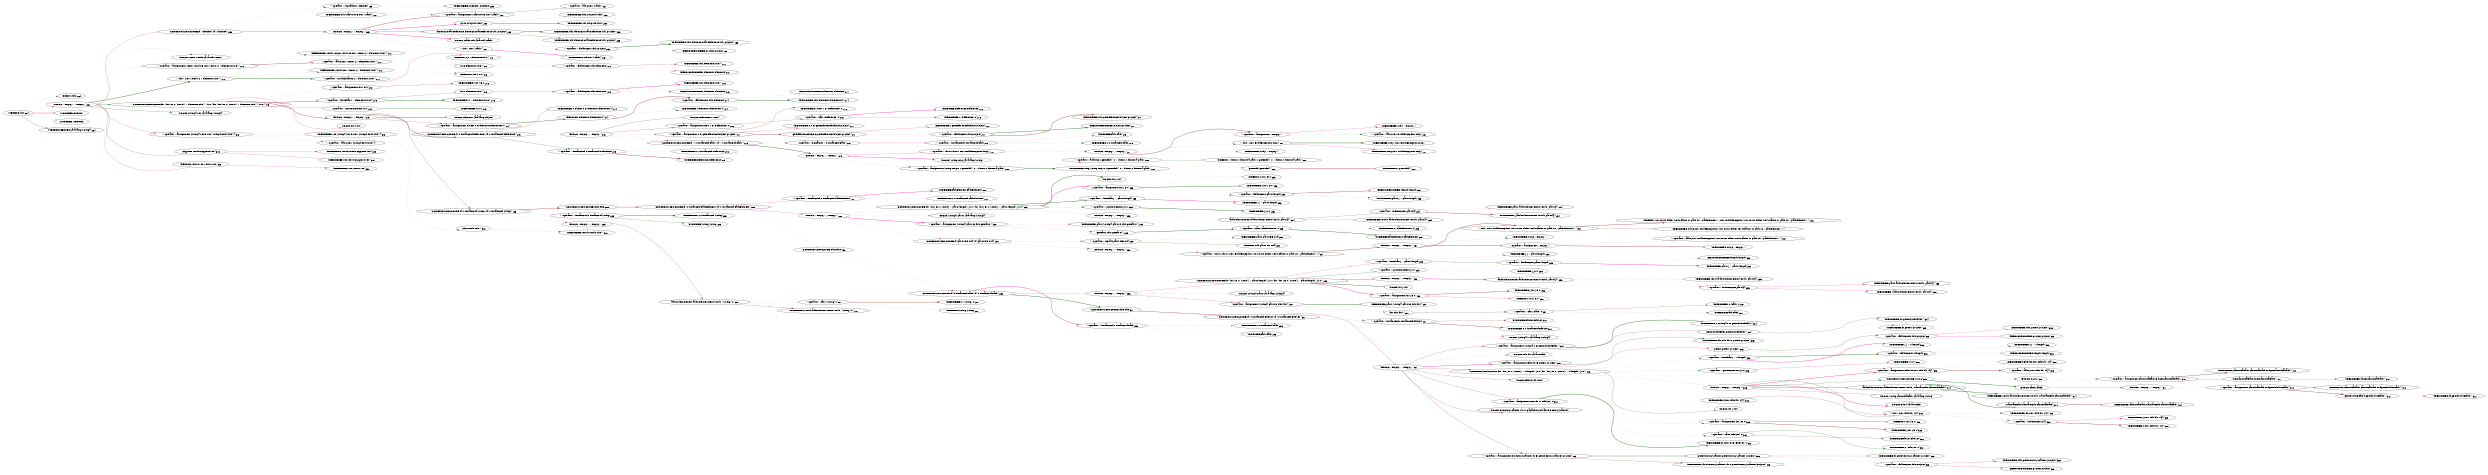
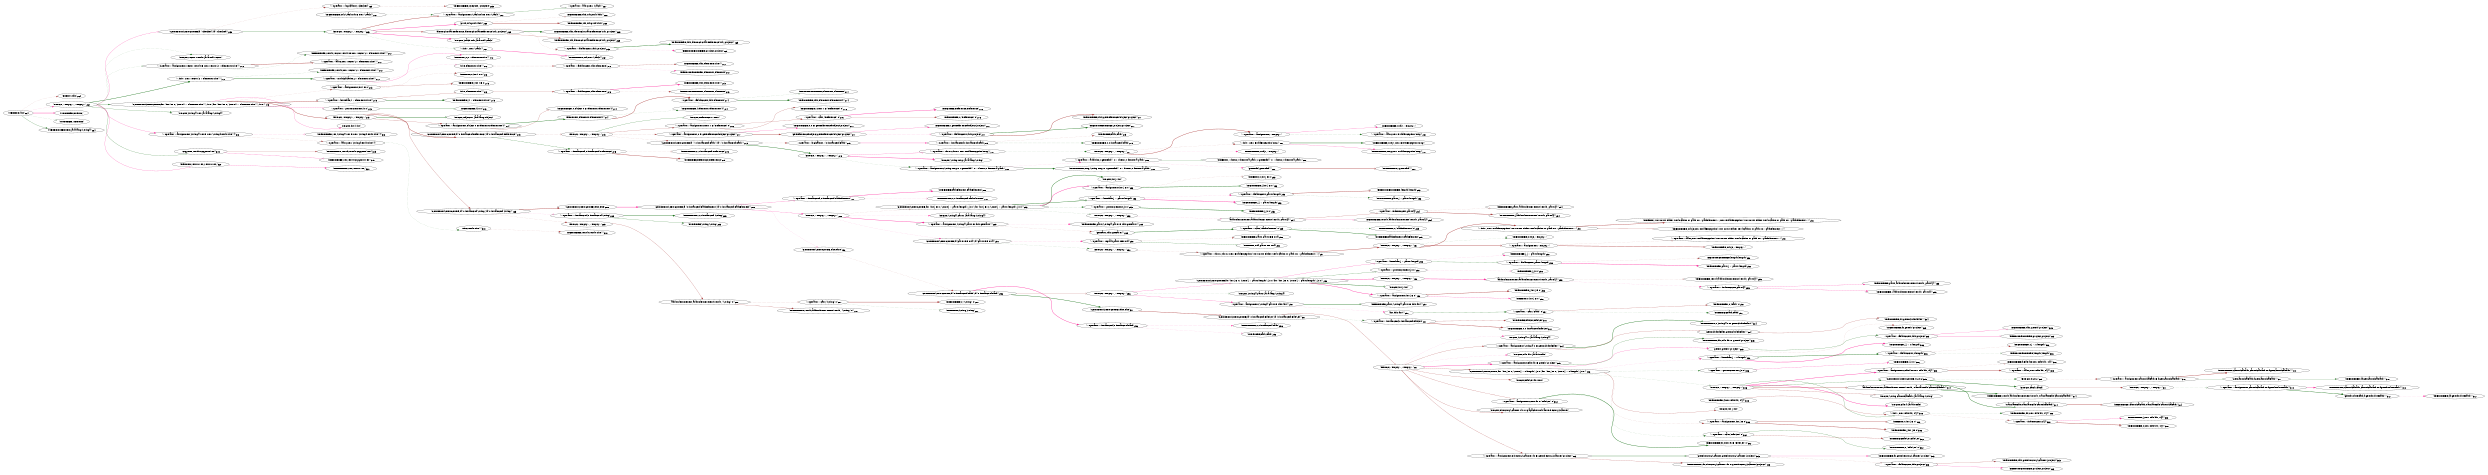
(2314, 392) -> (2314, 392)
